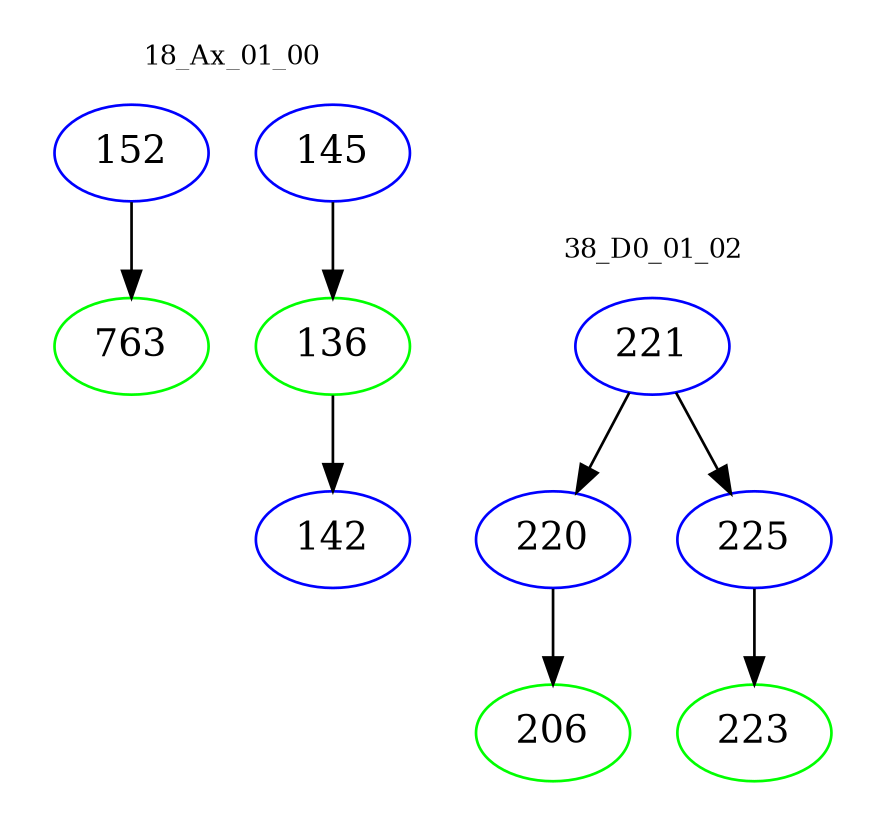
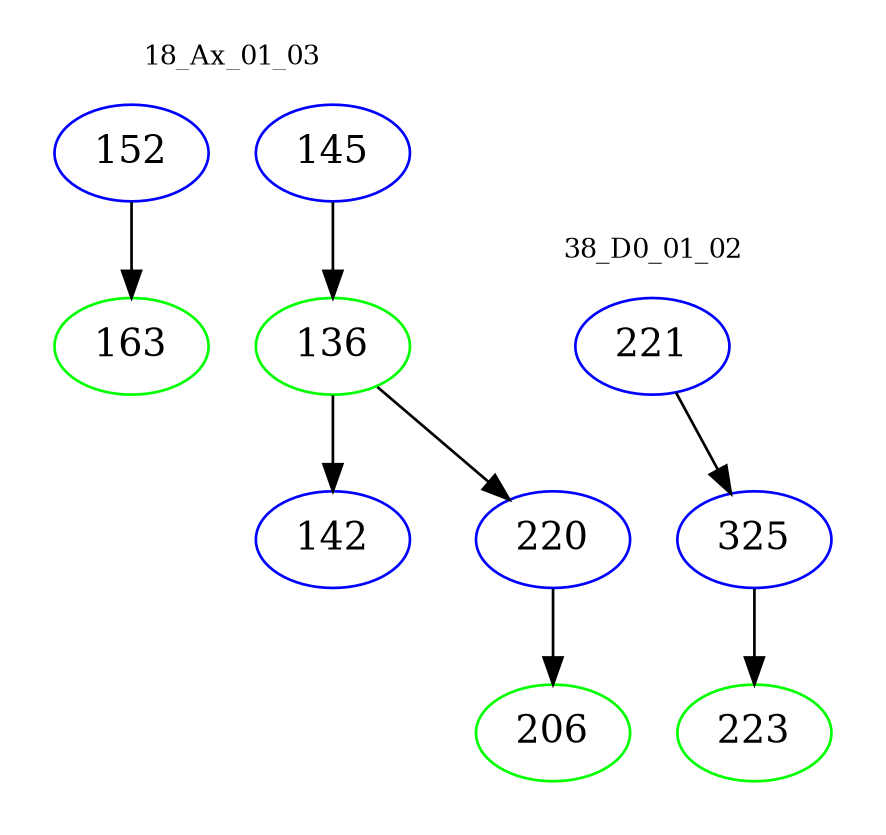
(232, 58) -> (232, 58)
(132, 346) -> (132, 346)
(609, 430) -> (413, 418)
(754, 540) -> (754, 540)
